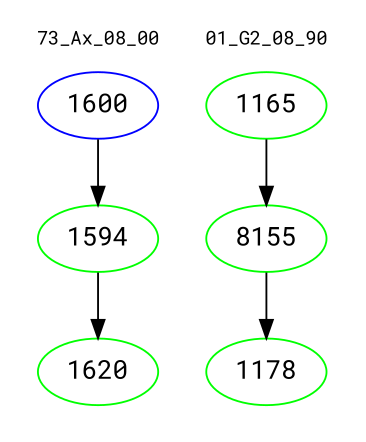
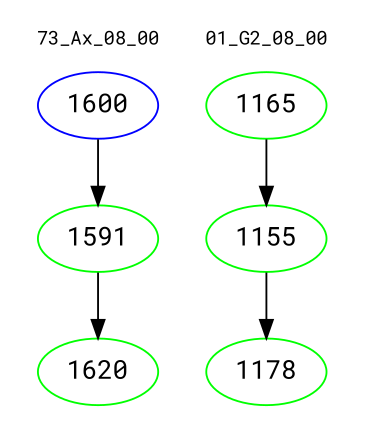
(267, 40) -> (267, 40)
(98, 239) -> (98, 239)
(266, 239) -> (266, 239)
